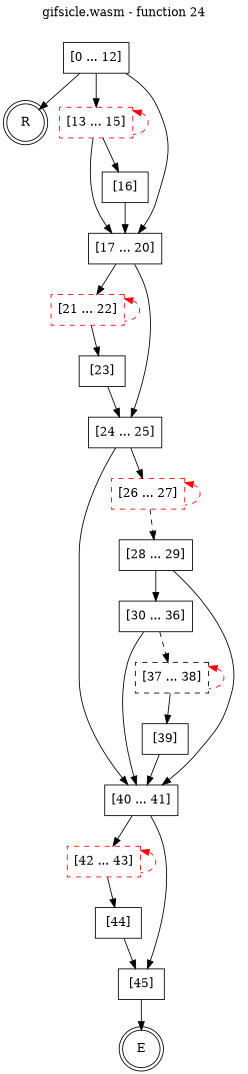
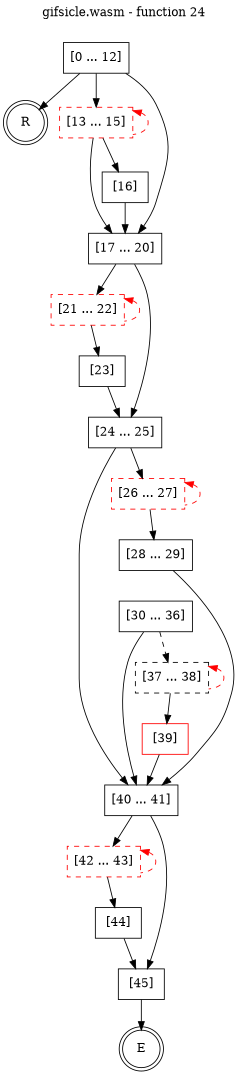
(151, 520) -> (151, 520)
(156, 582) -> none
(165, 739) -> (165, 739)
